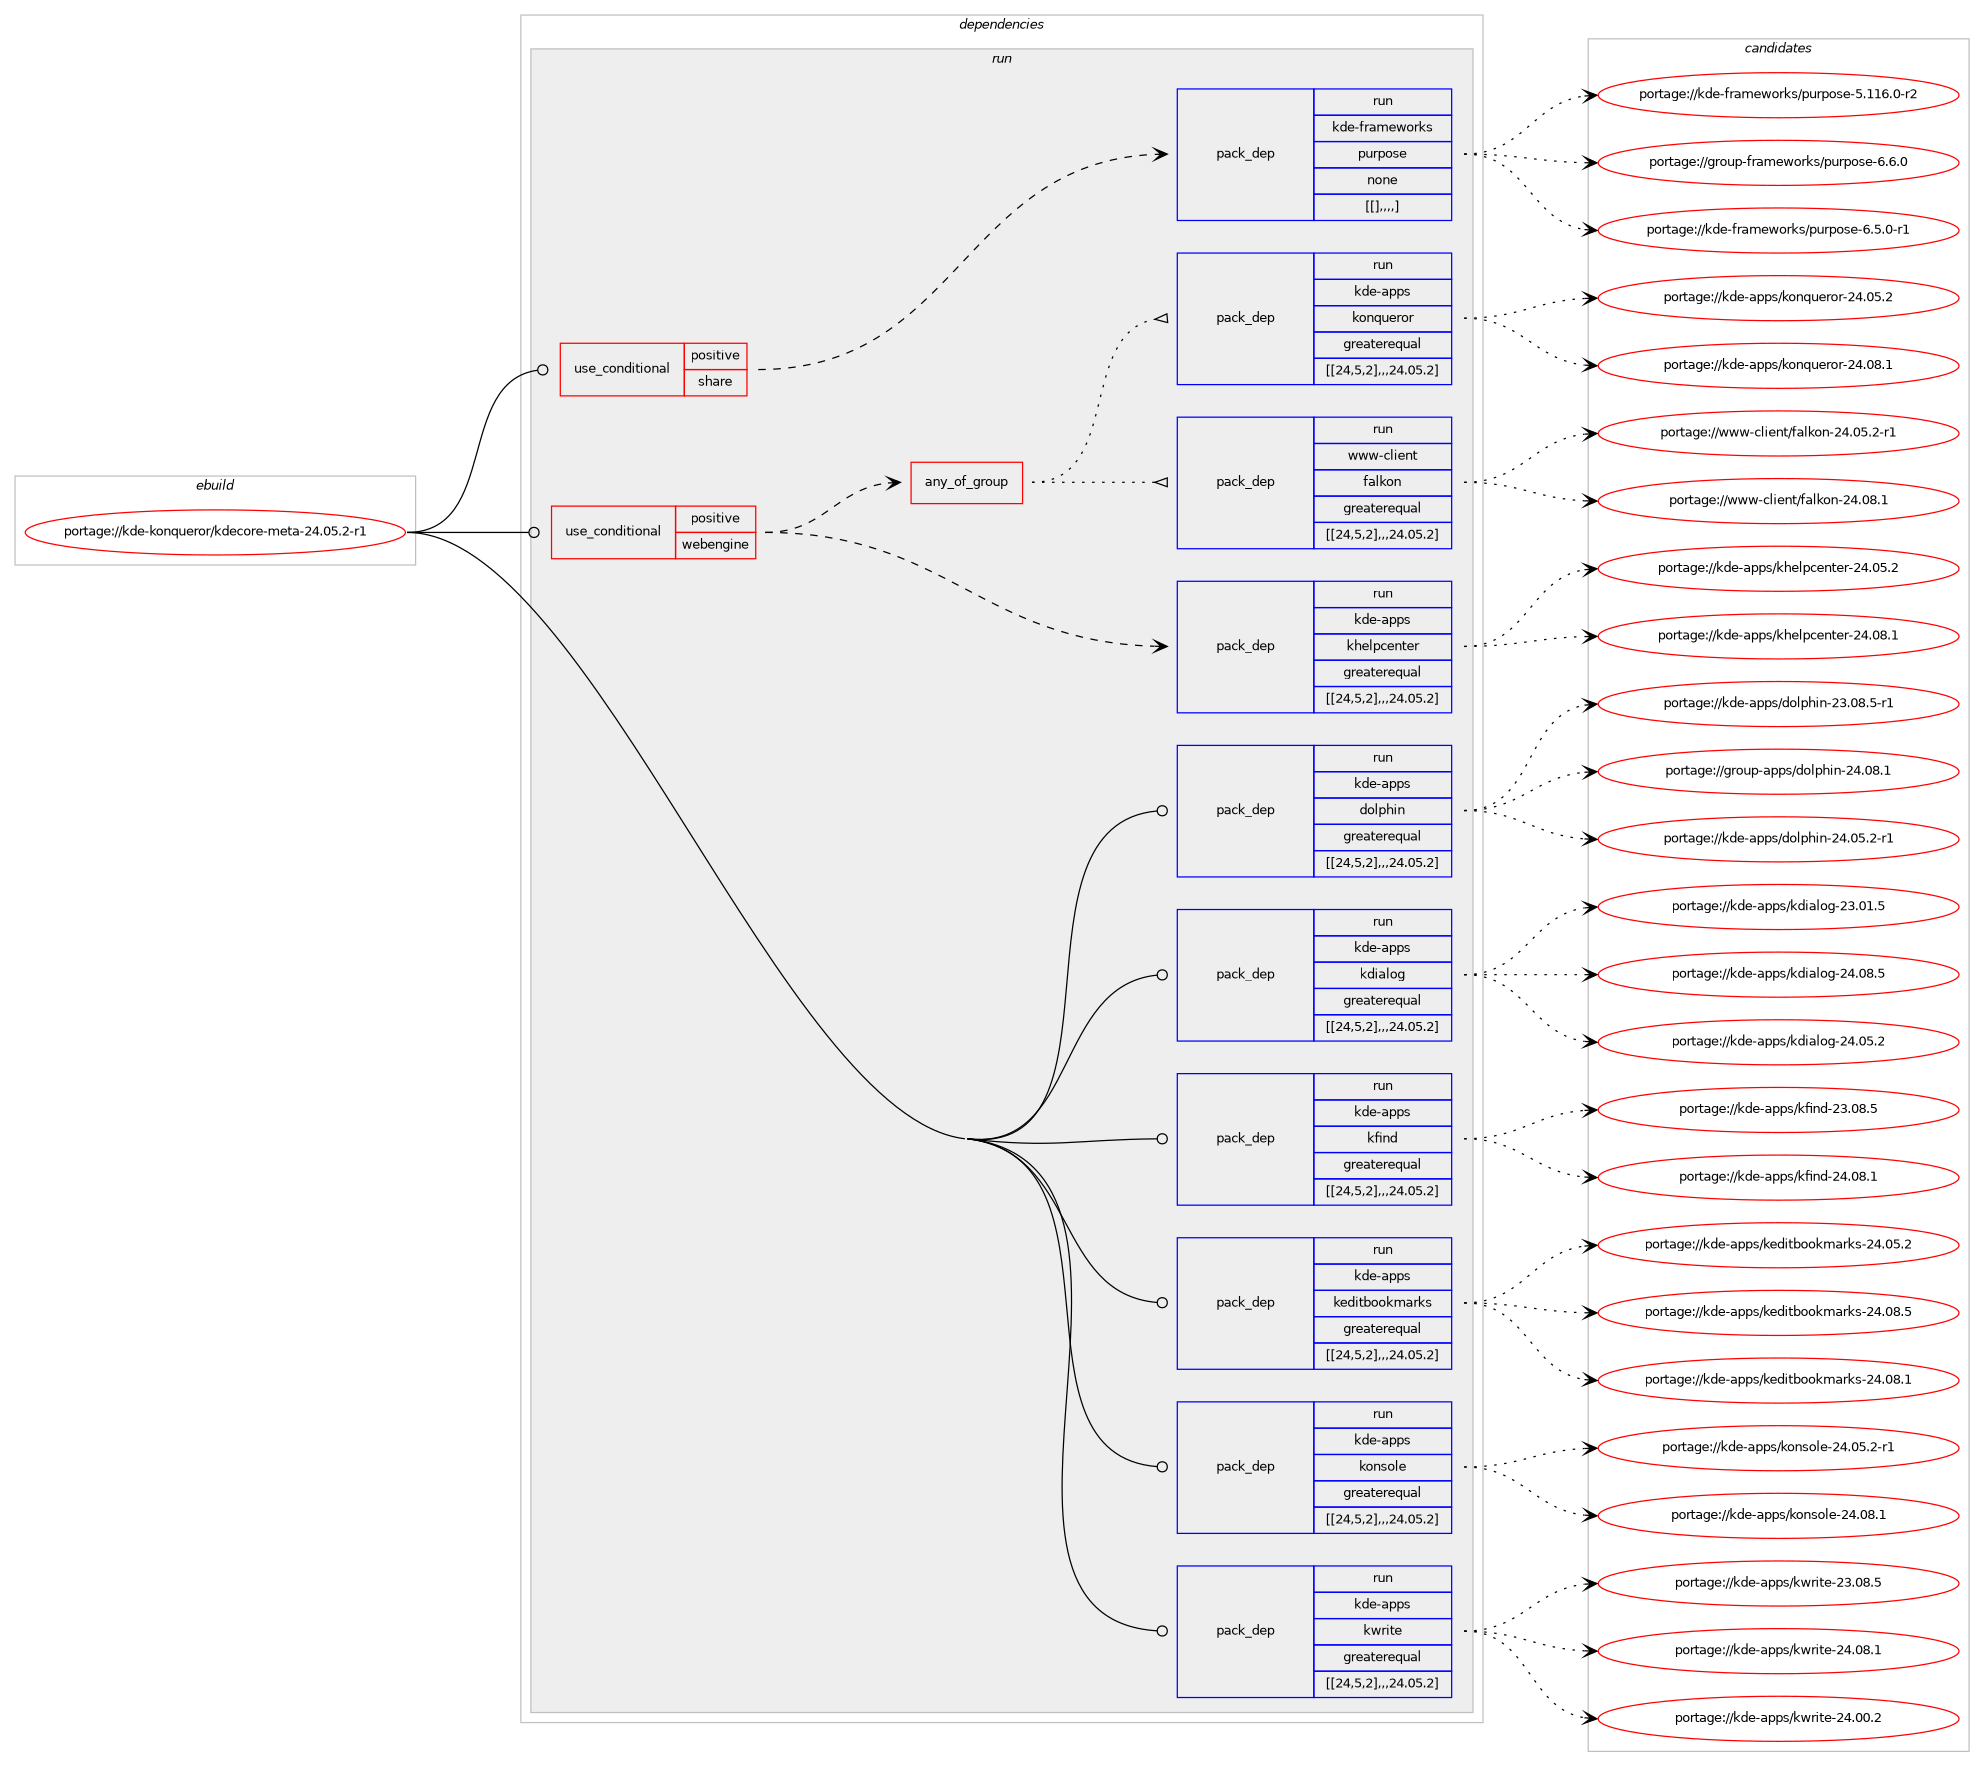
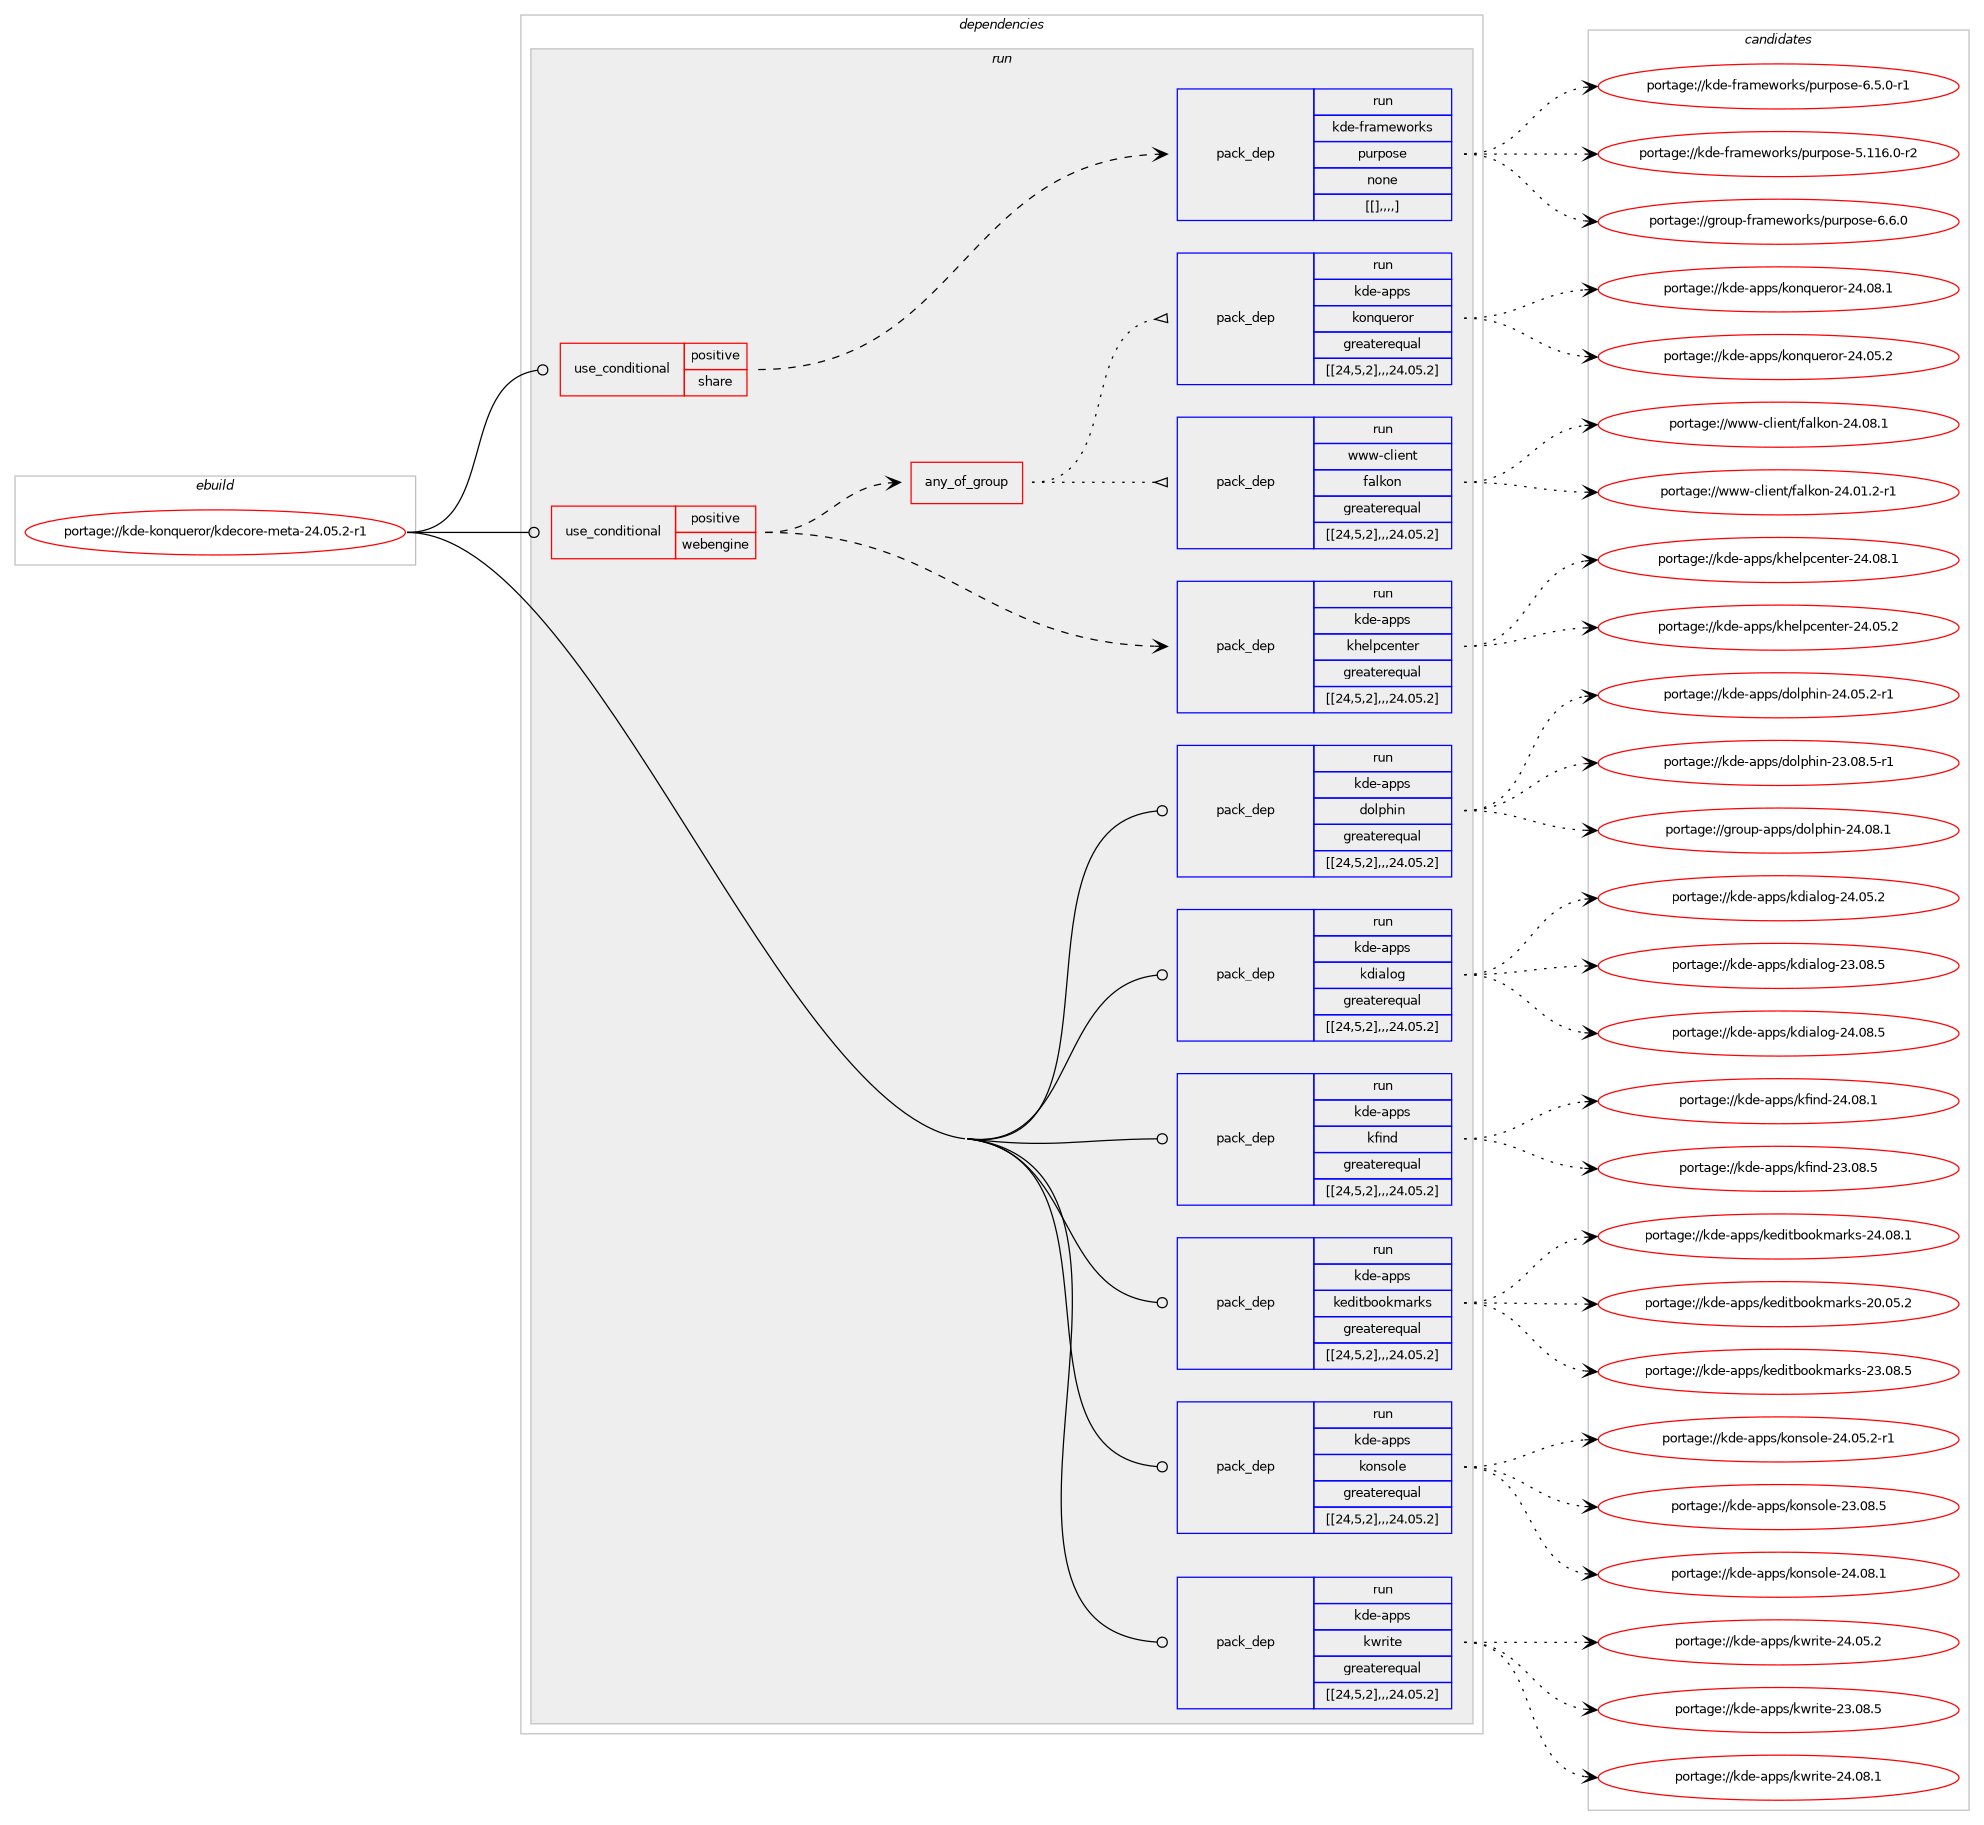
(1779, 433) -> (1779, 492)
(1779, 907) -> (1779, 966)
(1779, 1245) -> (1779, 1304)
(1779, 1313) -> (1779, 1372)
none -> (1779, 1507)
(1779, 1719) -> (1779, 1642)
